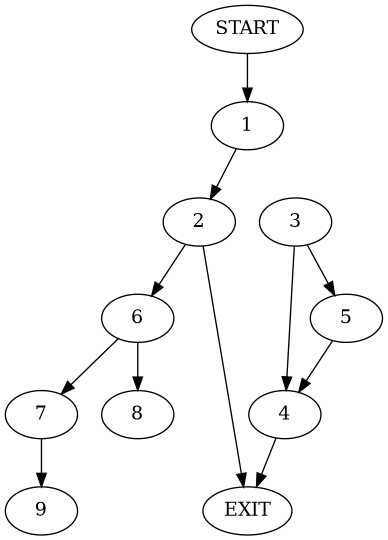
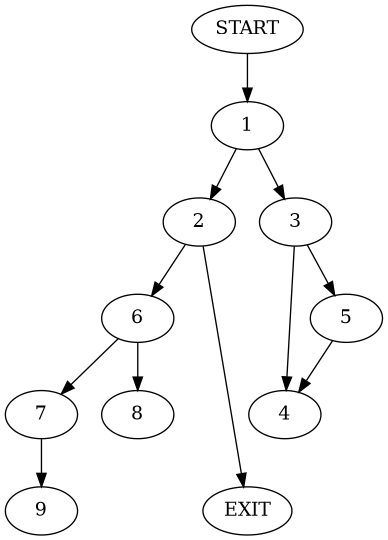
none -> (268, 168)
(269, 456) -> none
